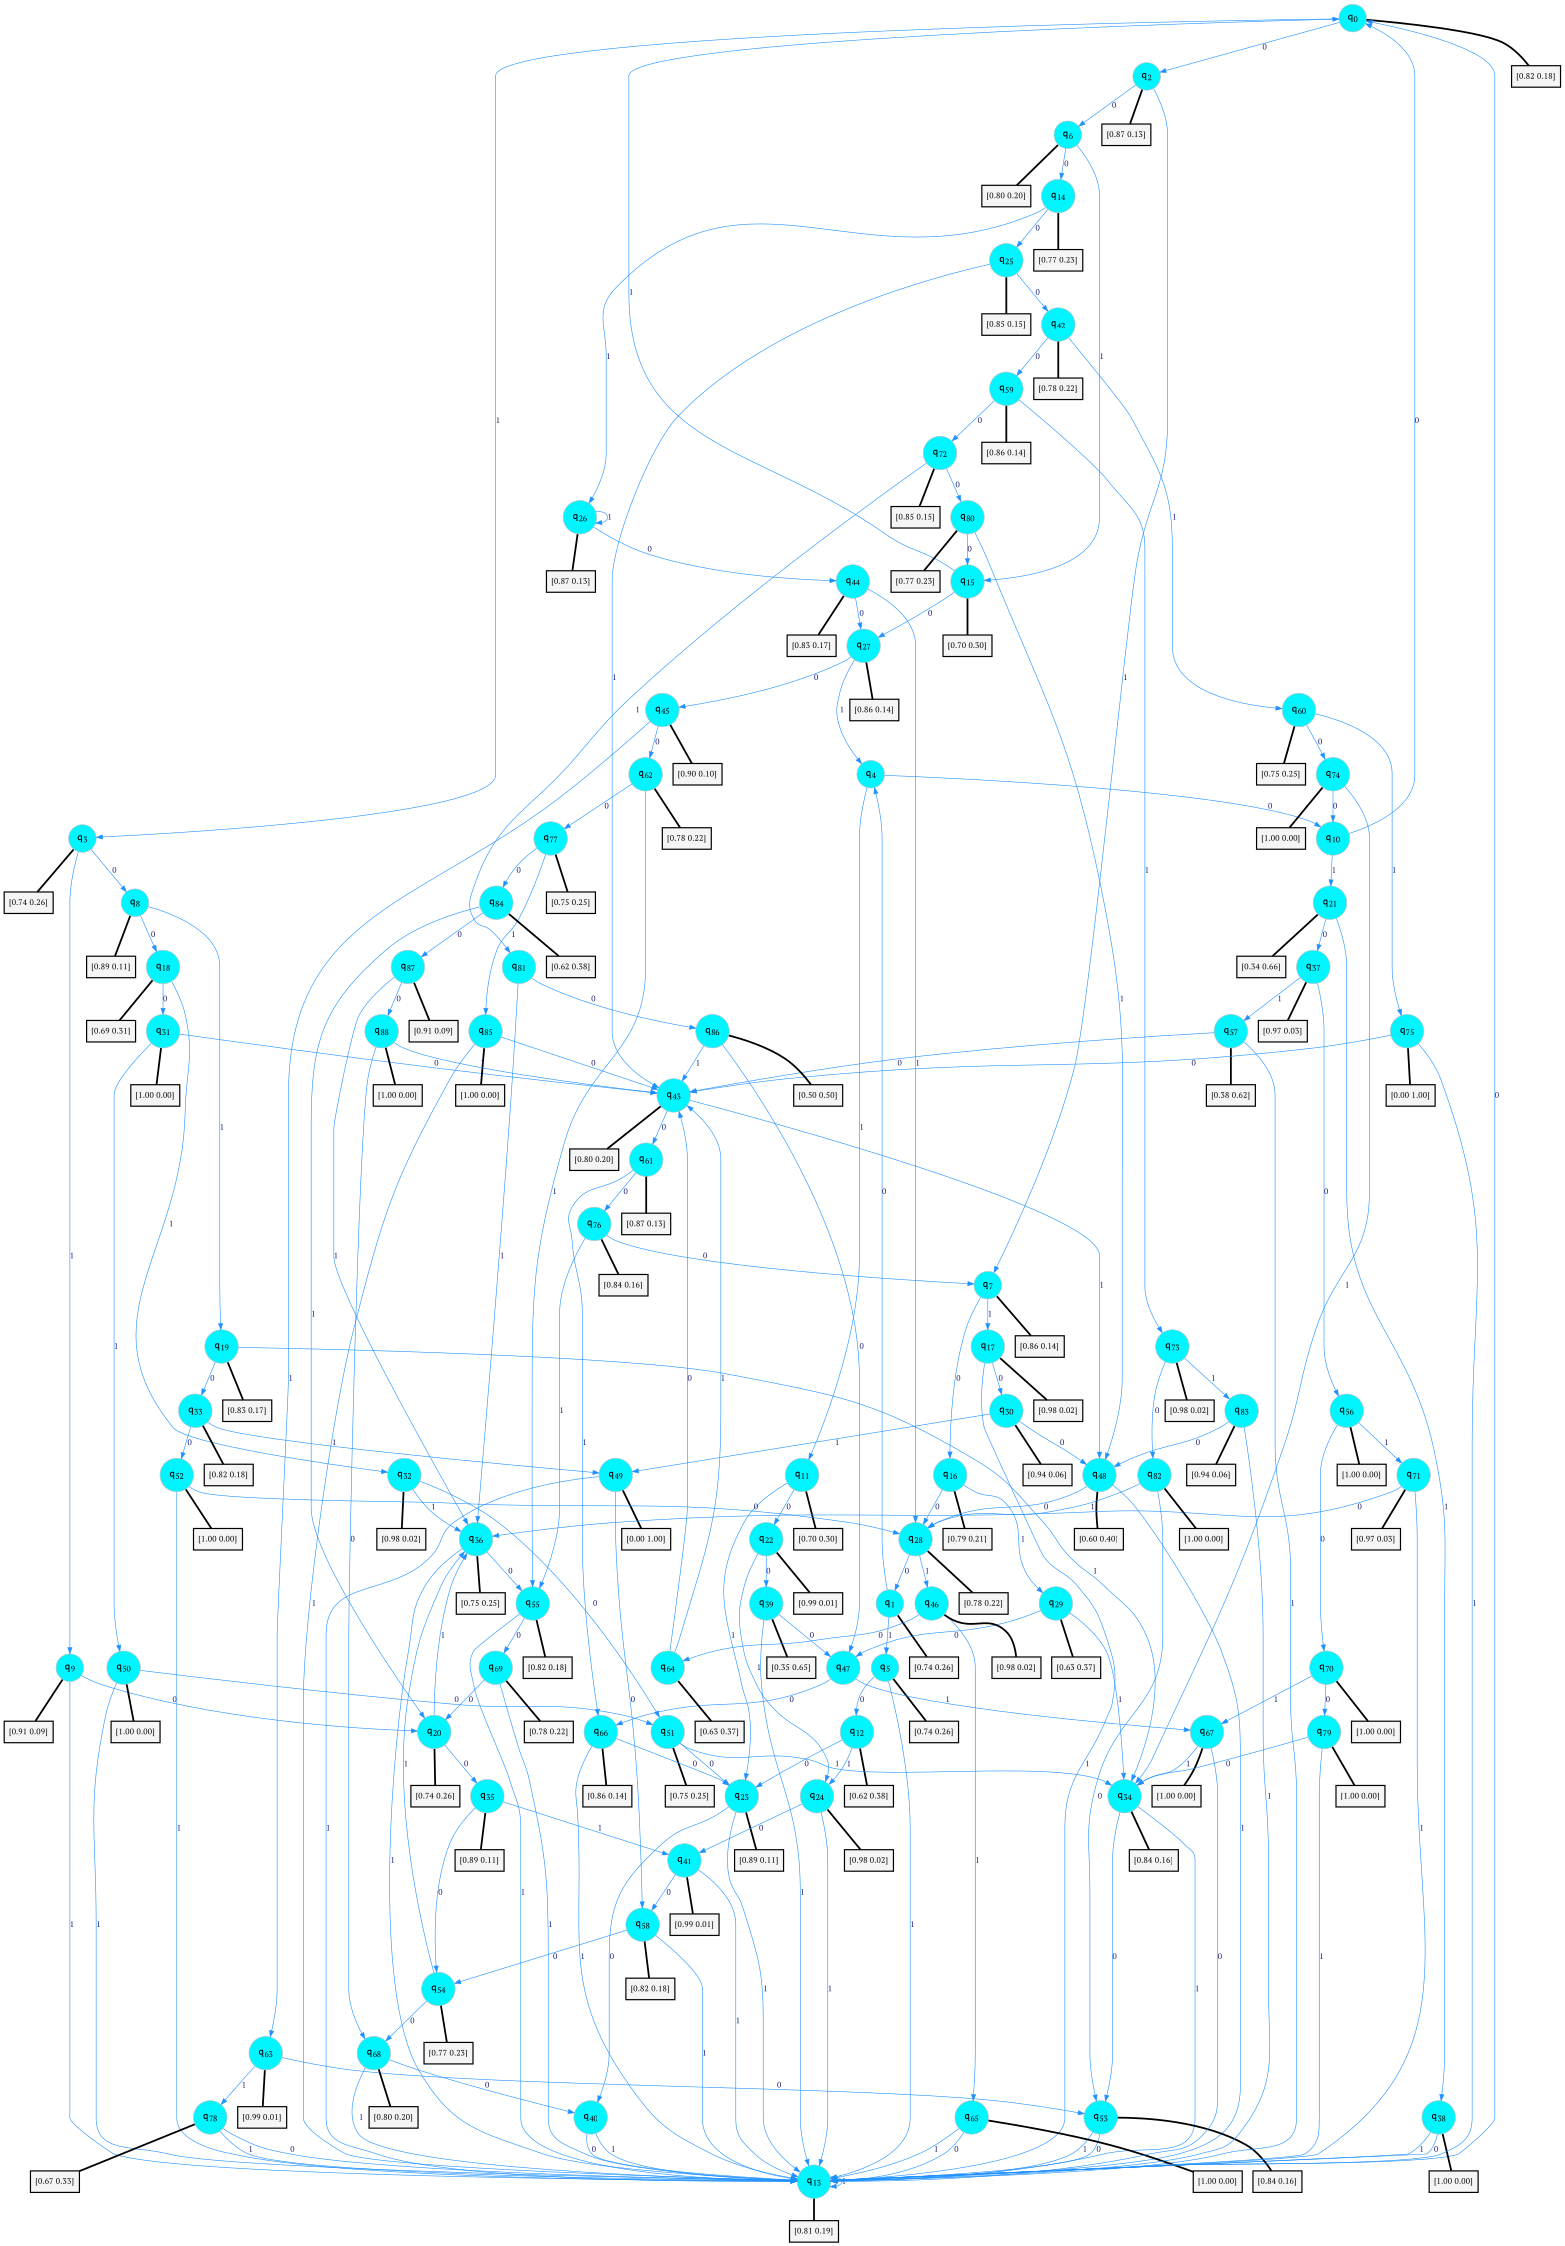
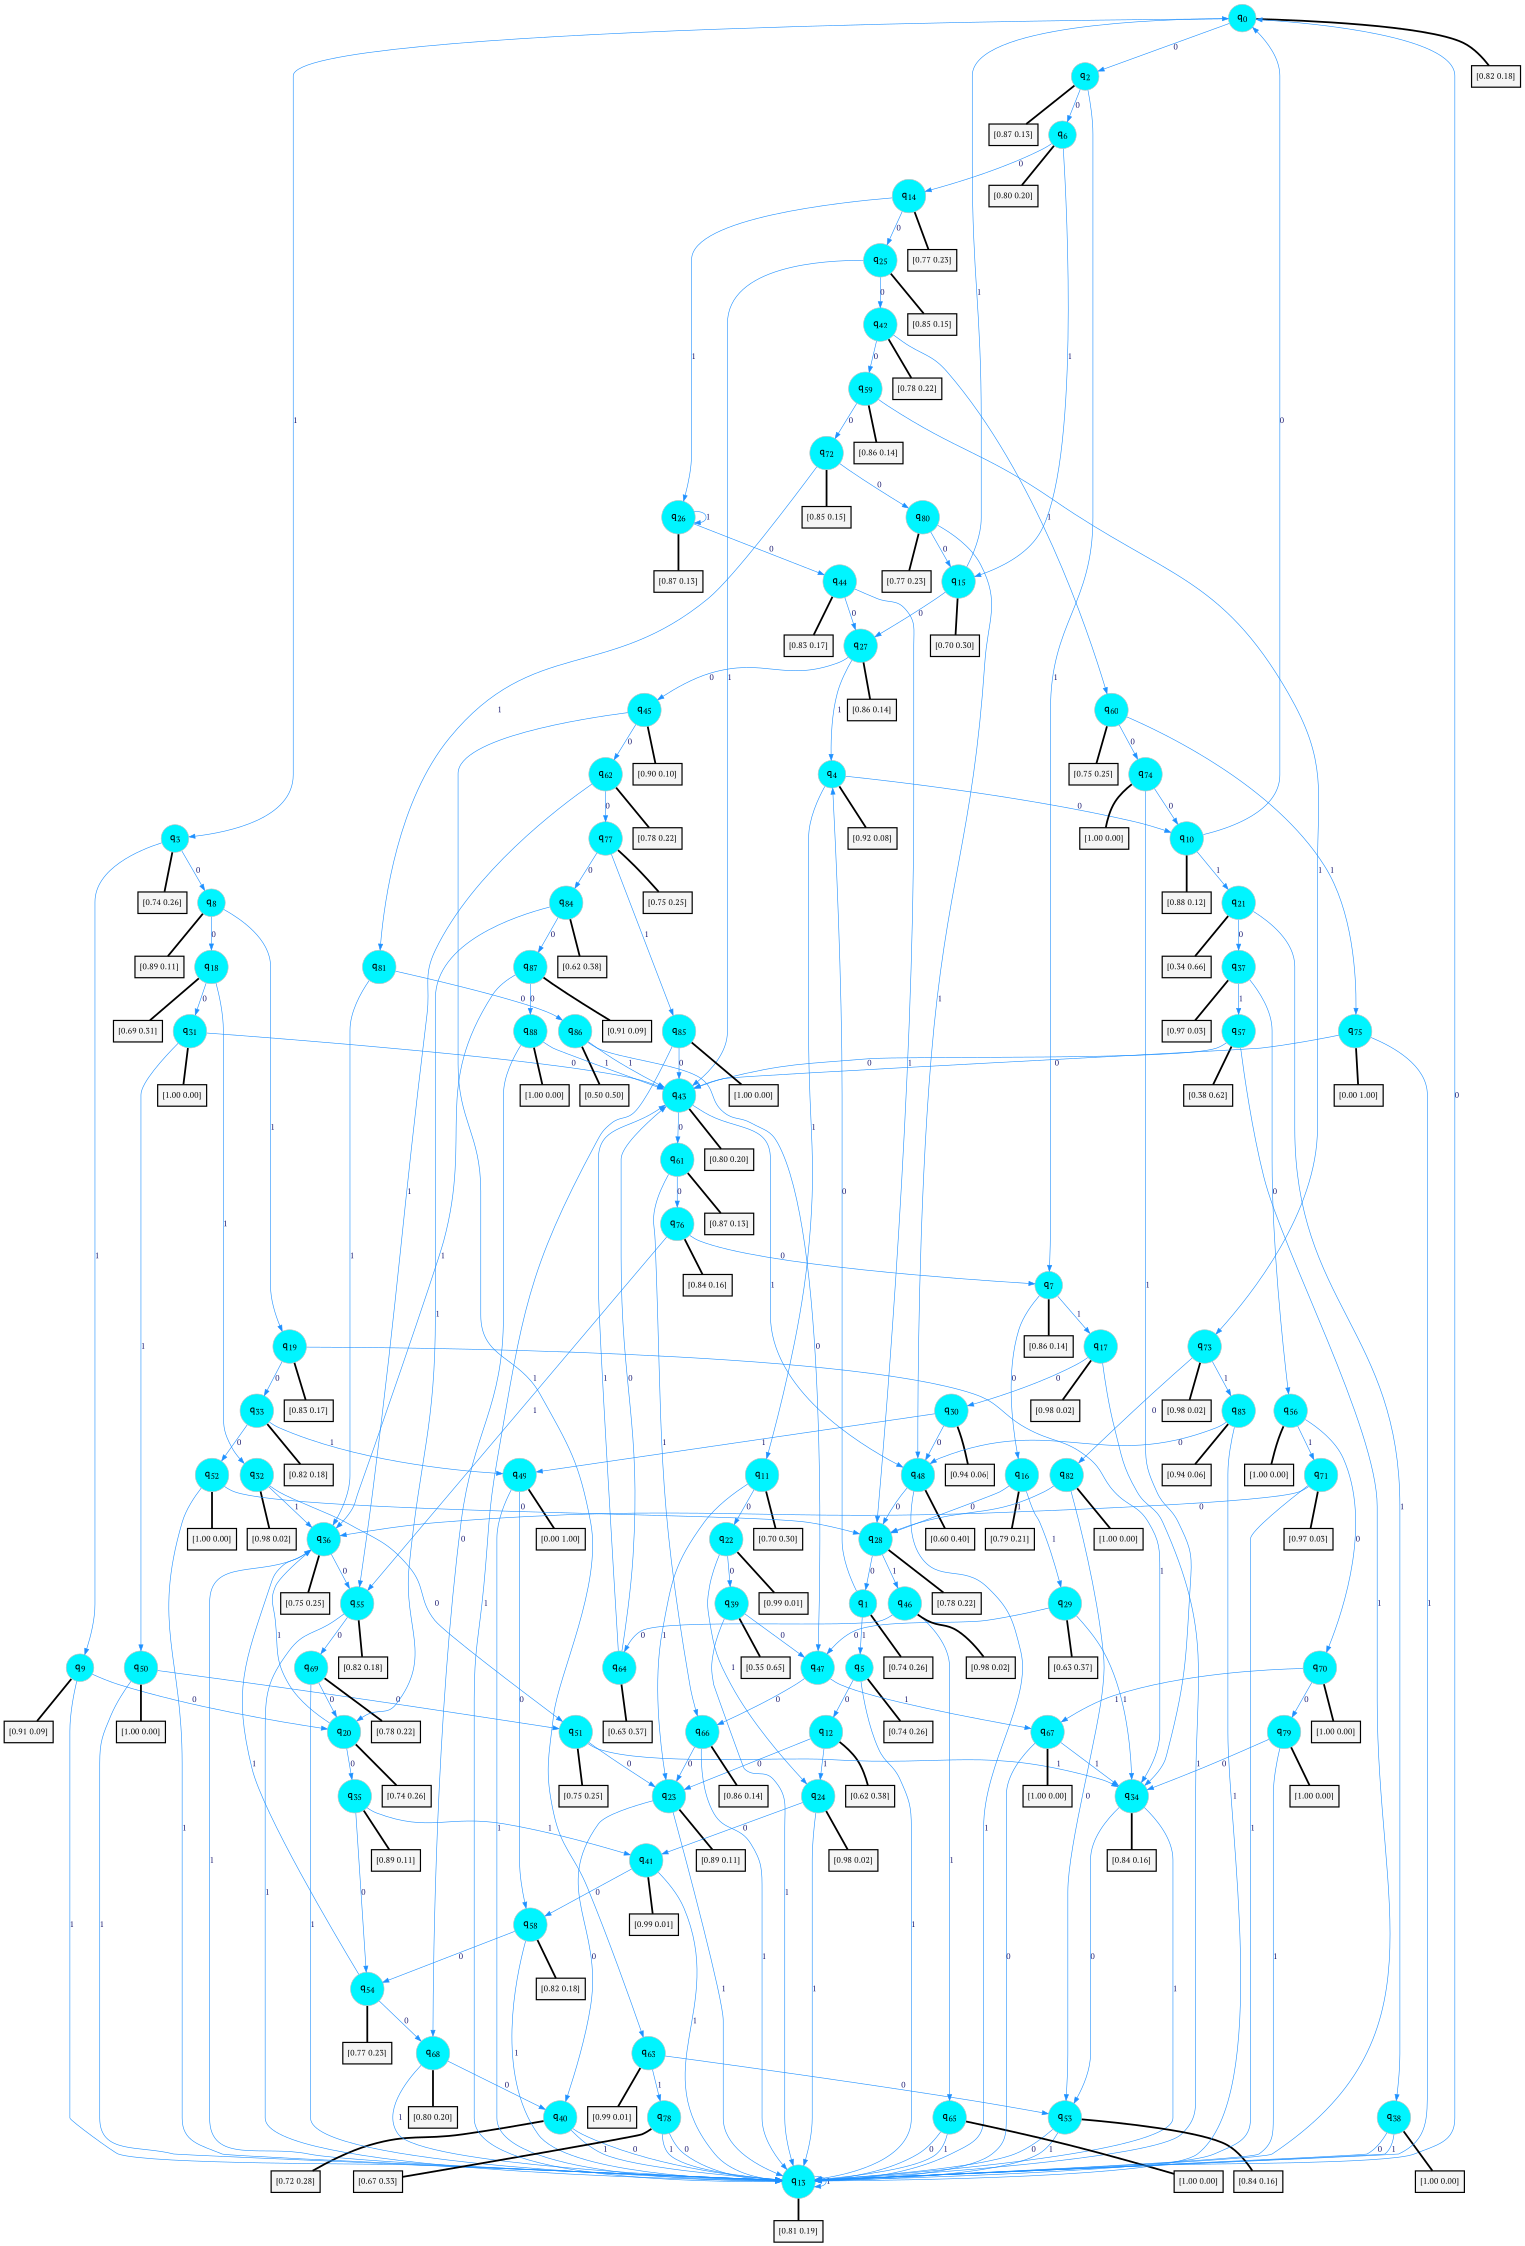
none -> (873, 838)
none -> (1187, 903)
none -> (296, 2182)
